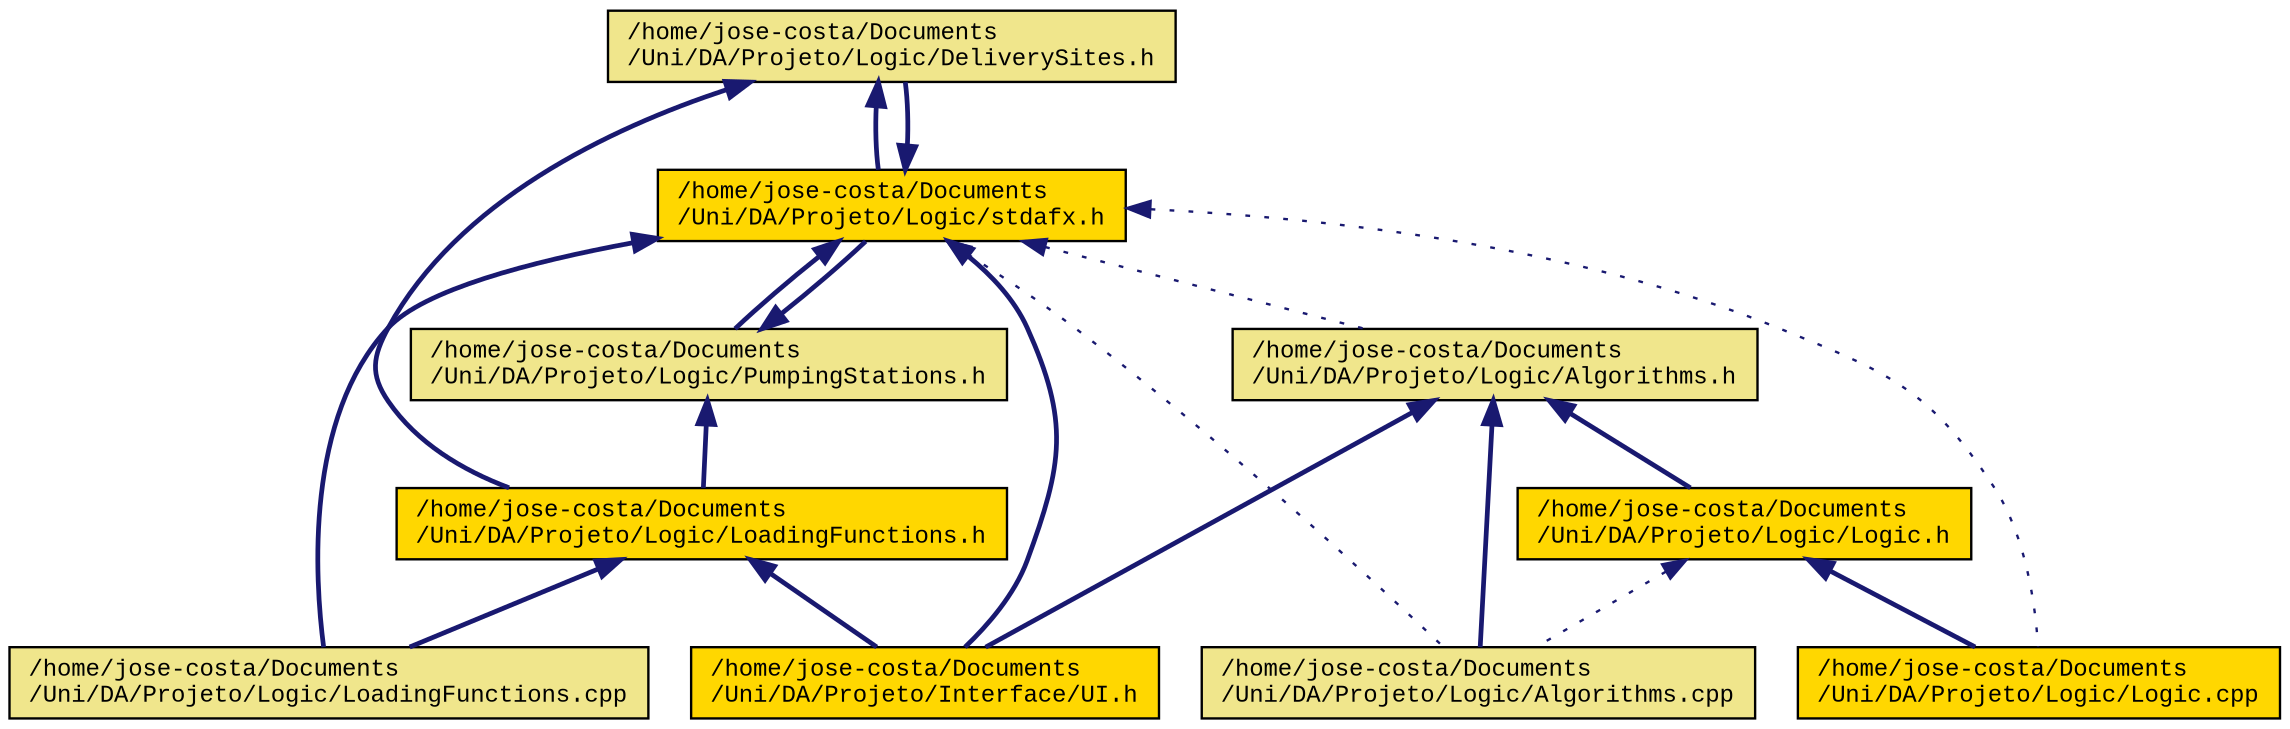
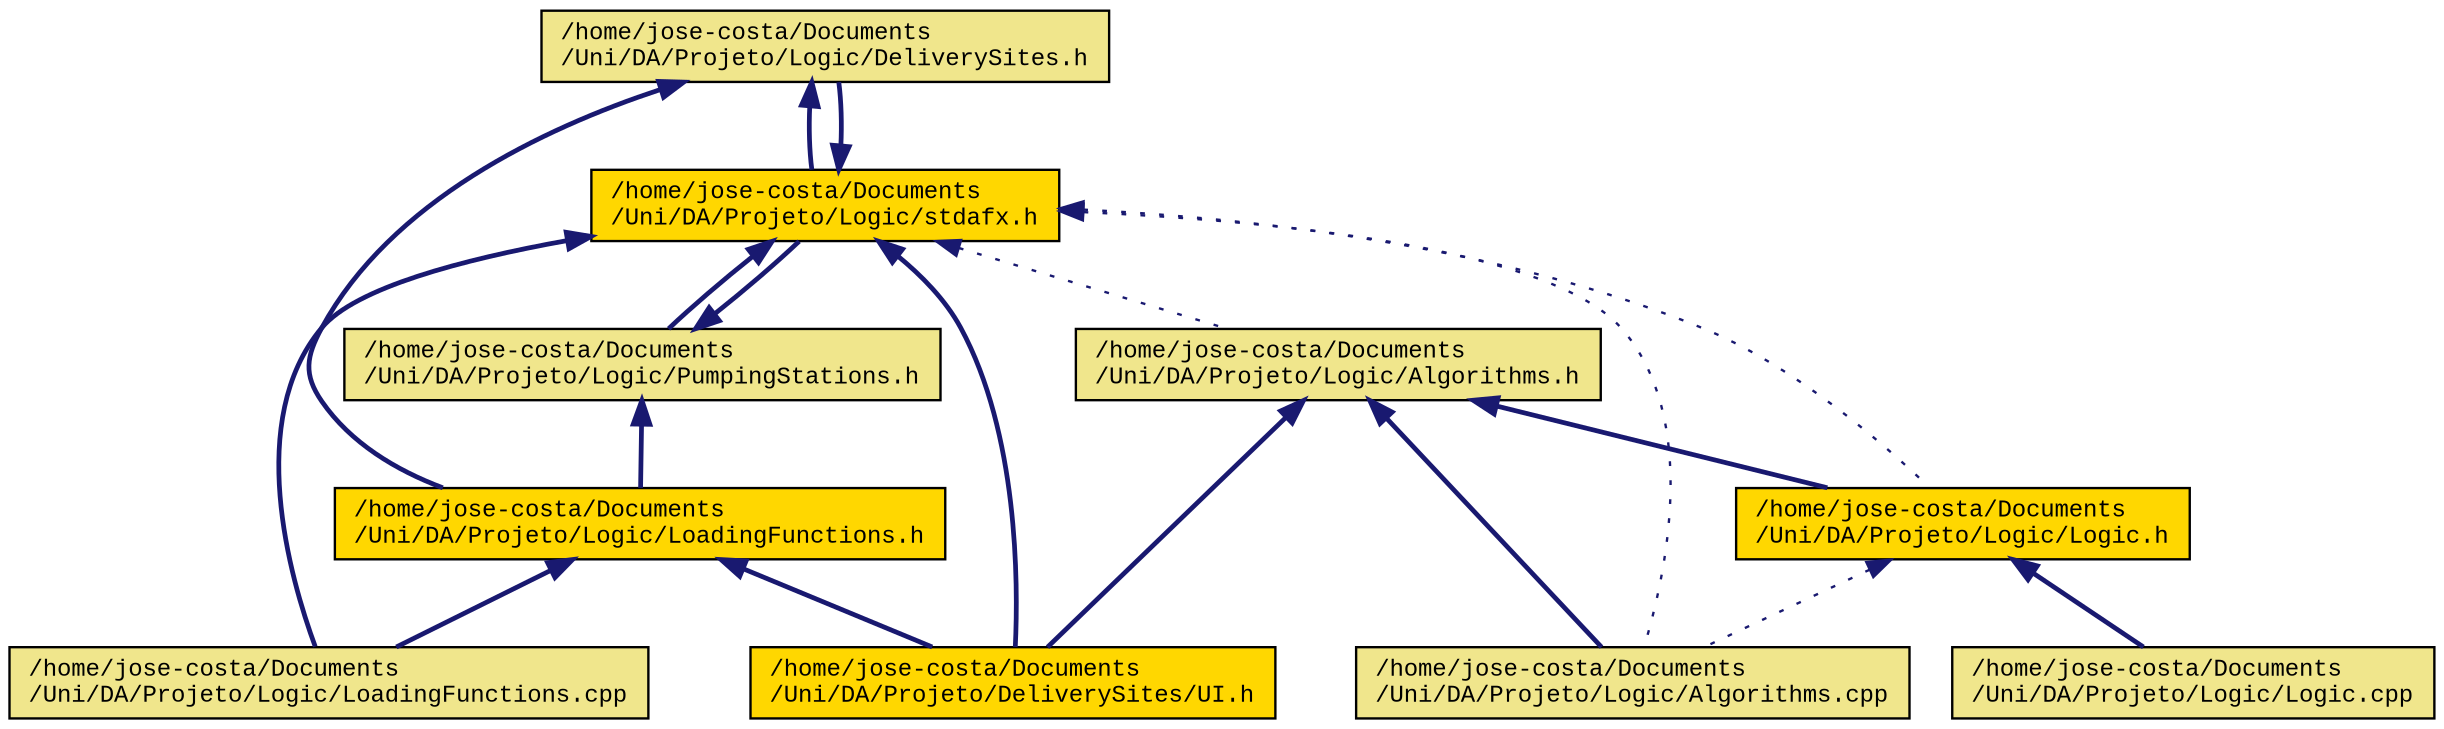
(1684, 295) -> (1600, 292)
(925, 683) -> (1013, 683)
(2039, 683) -> (2193, 683)
